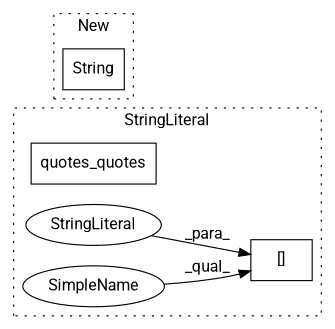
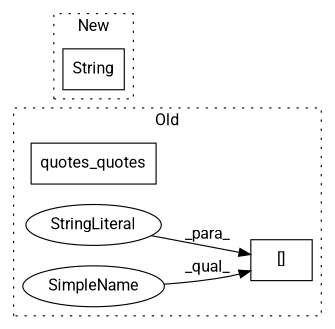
(167, 121) -> (167, 121)
